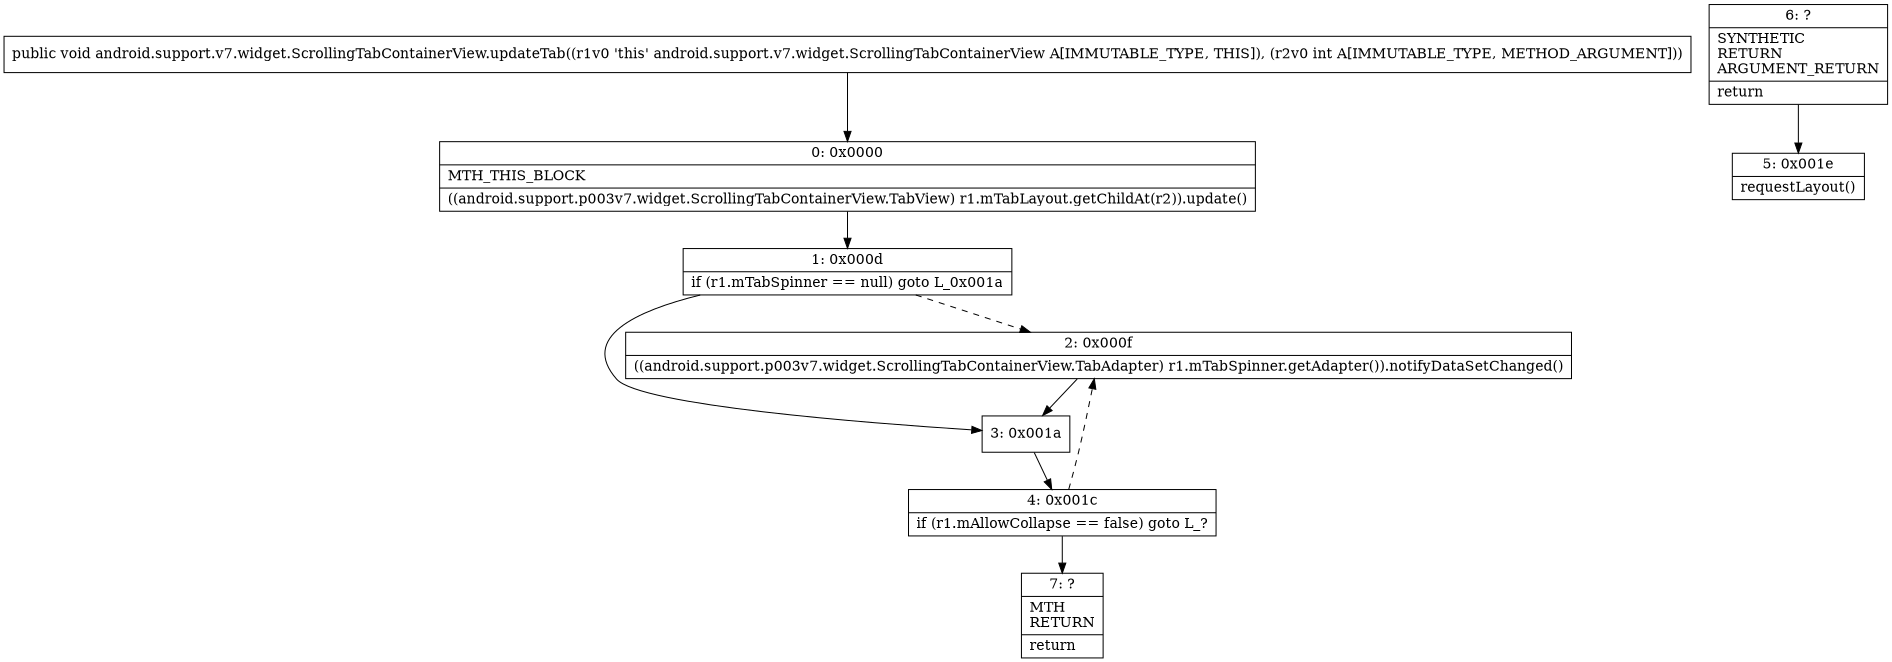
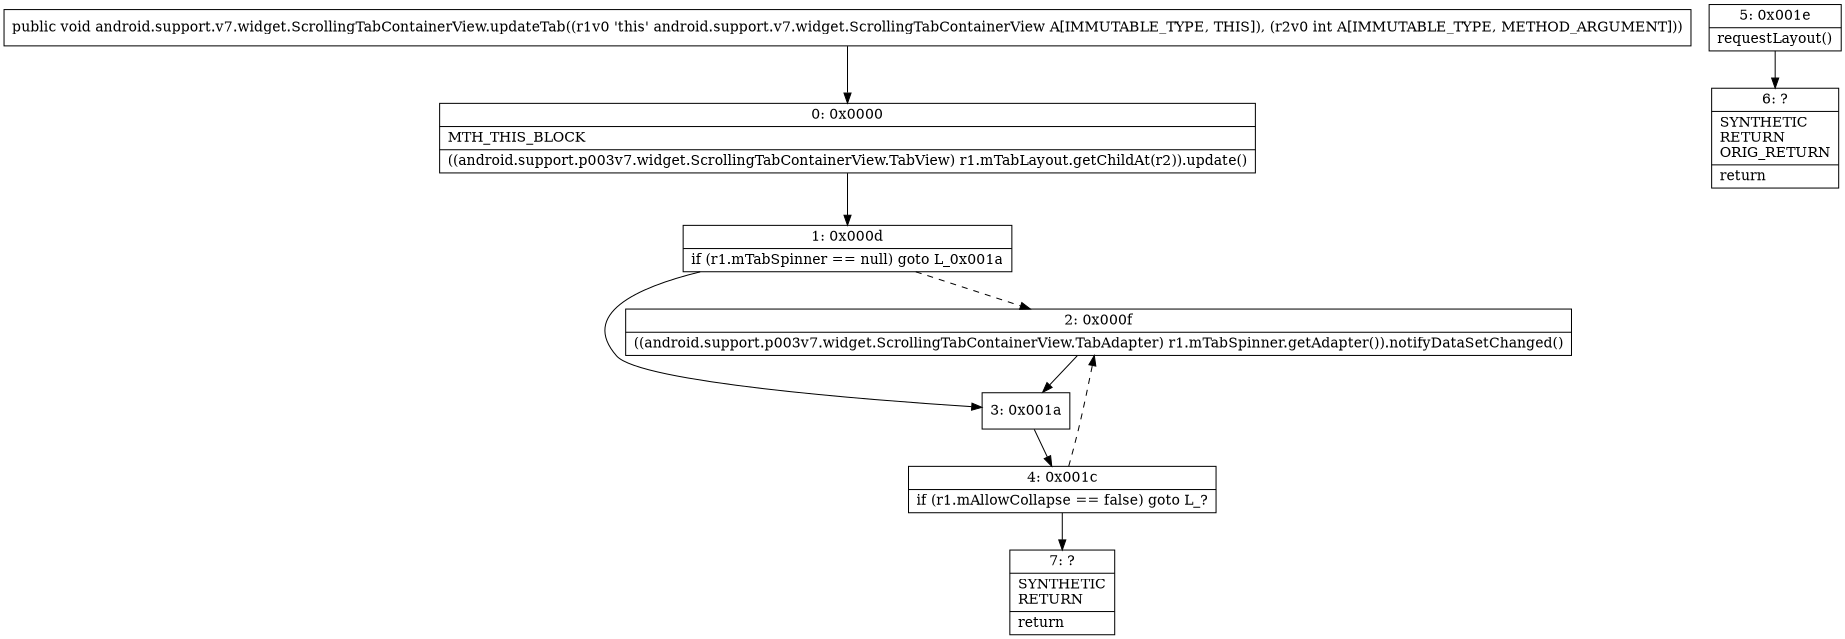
(1798, 69) -> (1775, 153)
(1798, 124) -> (1775, 64)
(1048, 608) -> (1062, 584)
